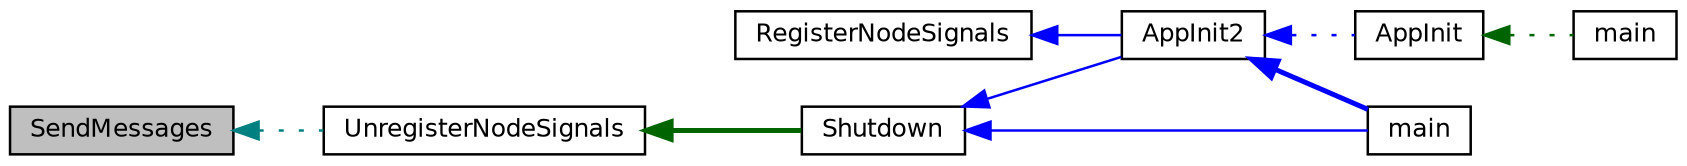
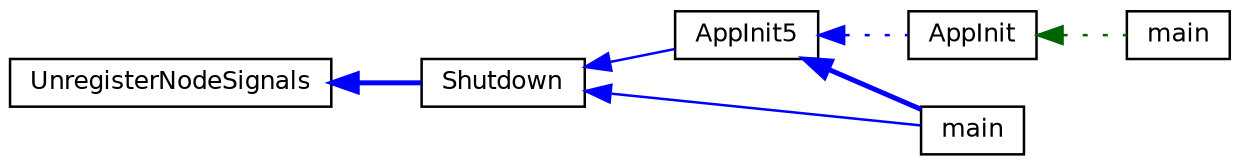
(883, 35) -> none
(1193, 35) -> (747, 35)
(122, 131) -> none
(736, 131) -> (389, 83)
